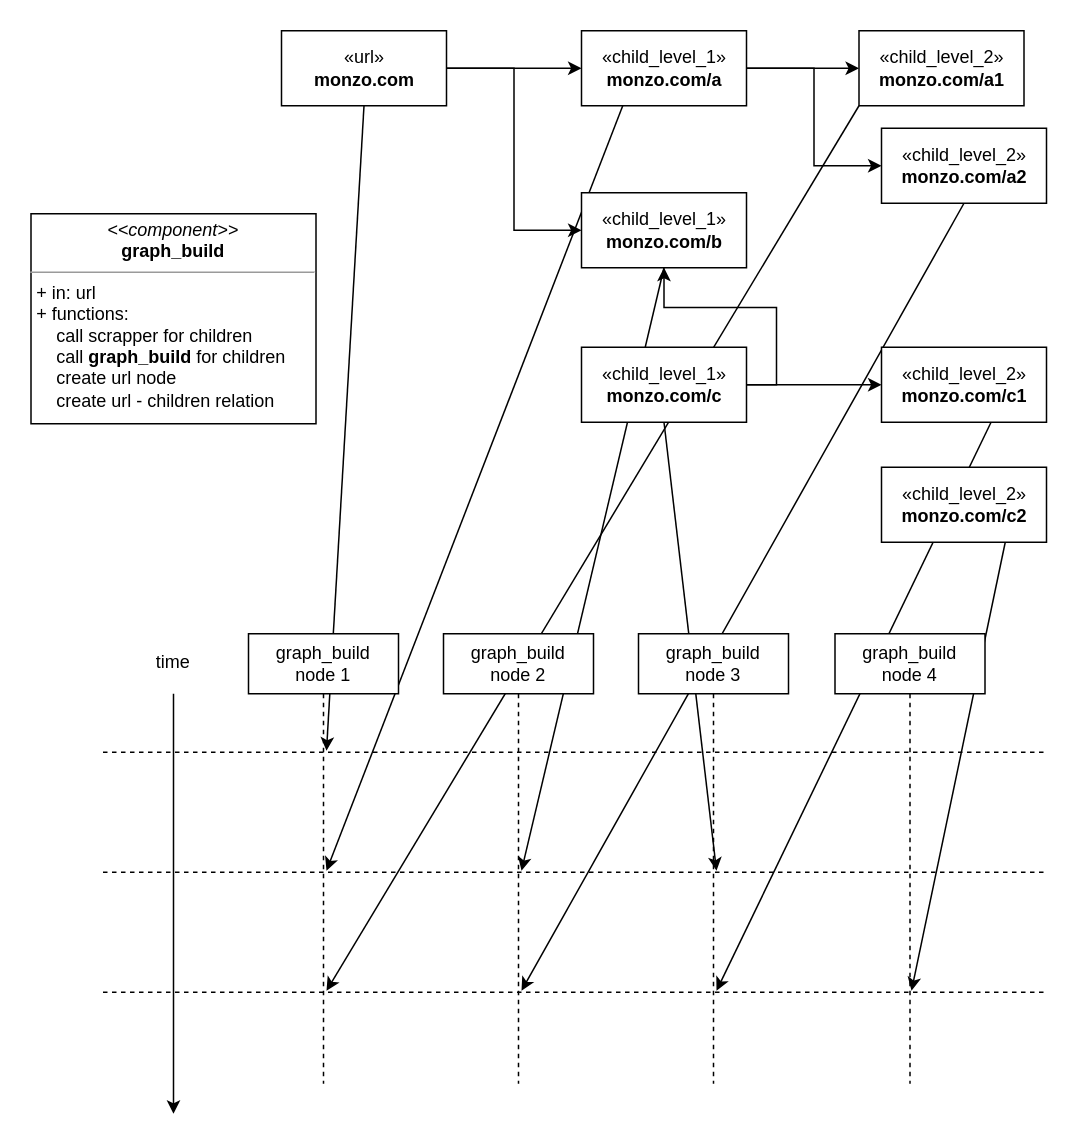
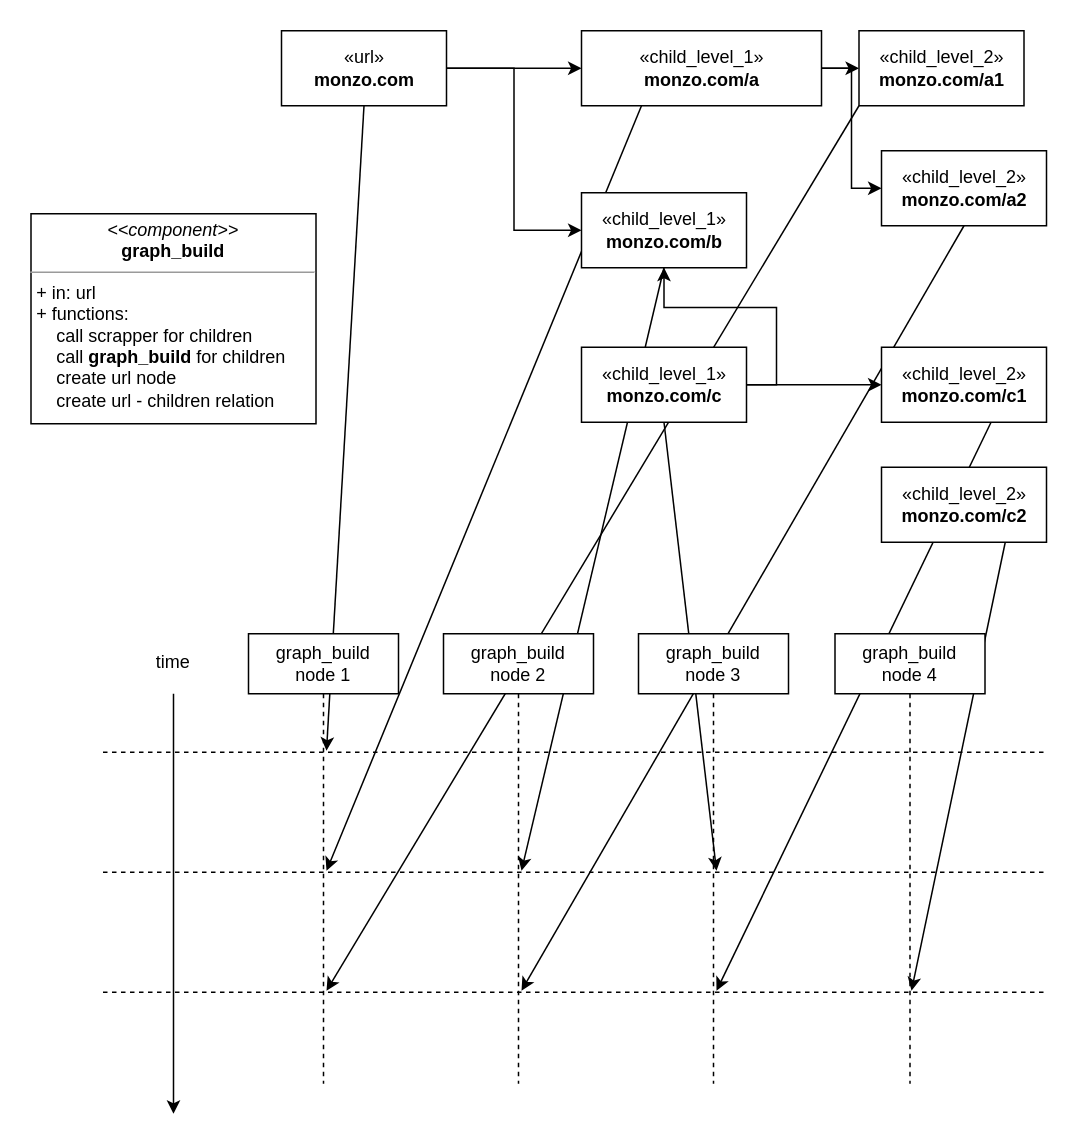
(664, 68) -> (701, 68)
(964, 166) -> (964, 188)
